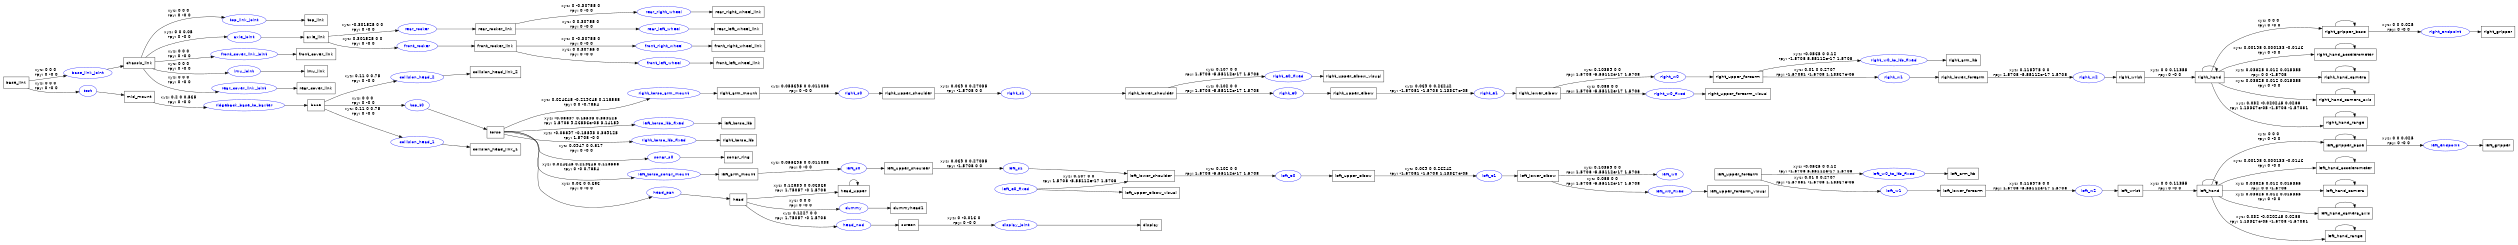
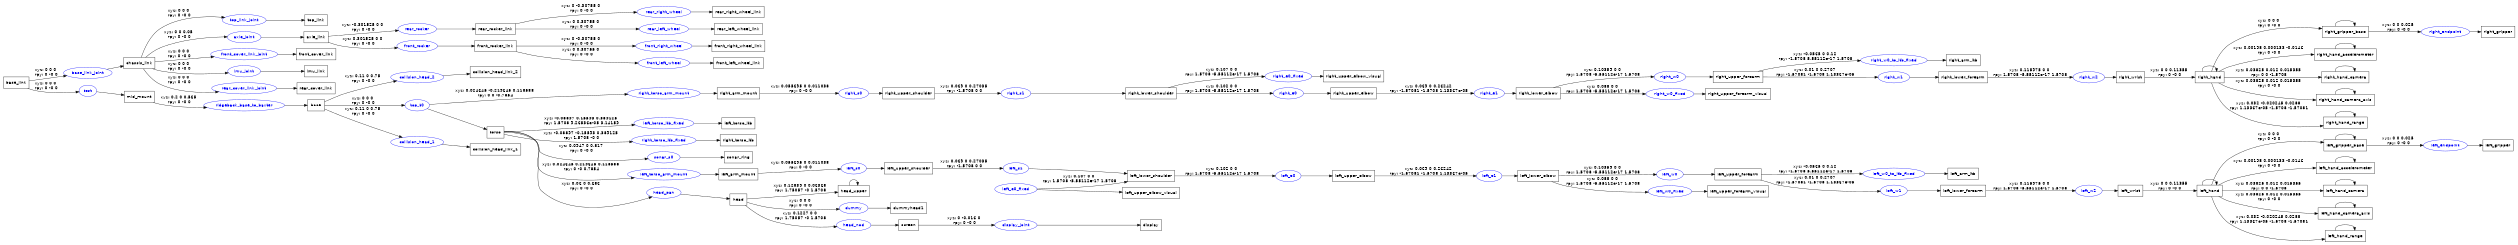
(575, 111) -> (527, 98)
(664, 174) -> (664, 174)
none -> (1697, 174)
